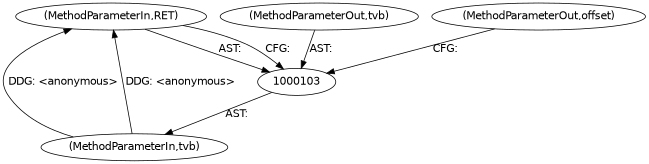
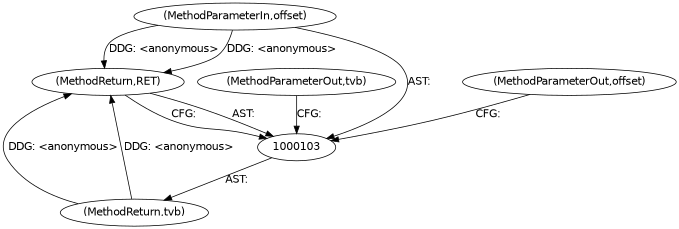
(111, 17) -> (108, 82)
none -> (235, 17)
(323, 49) -> (311, 115)
(134, 147) -> (134, 213)
